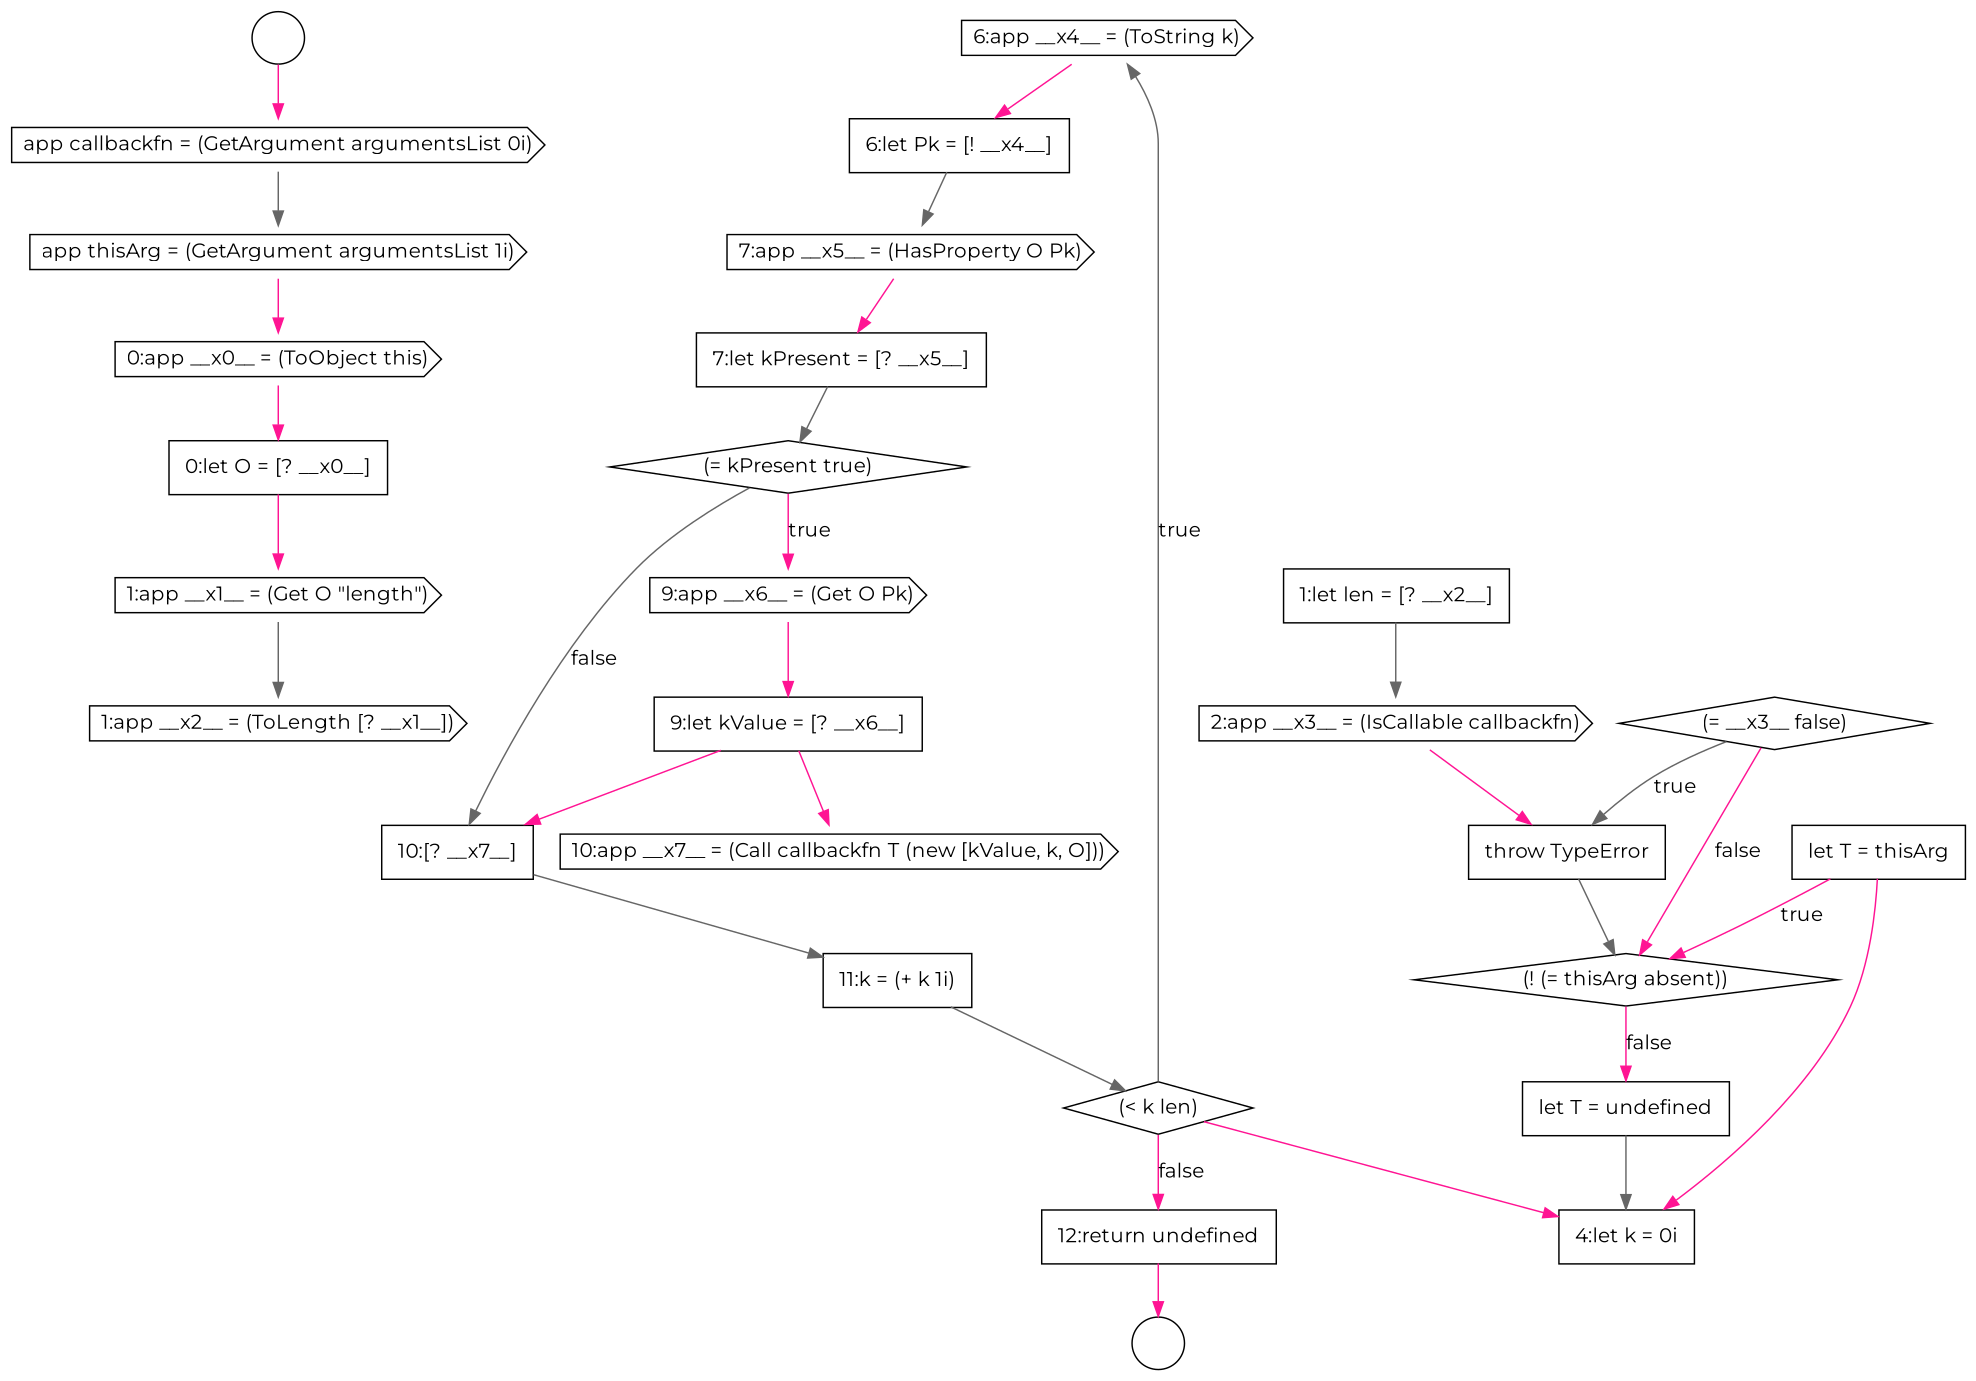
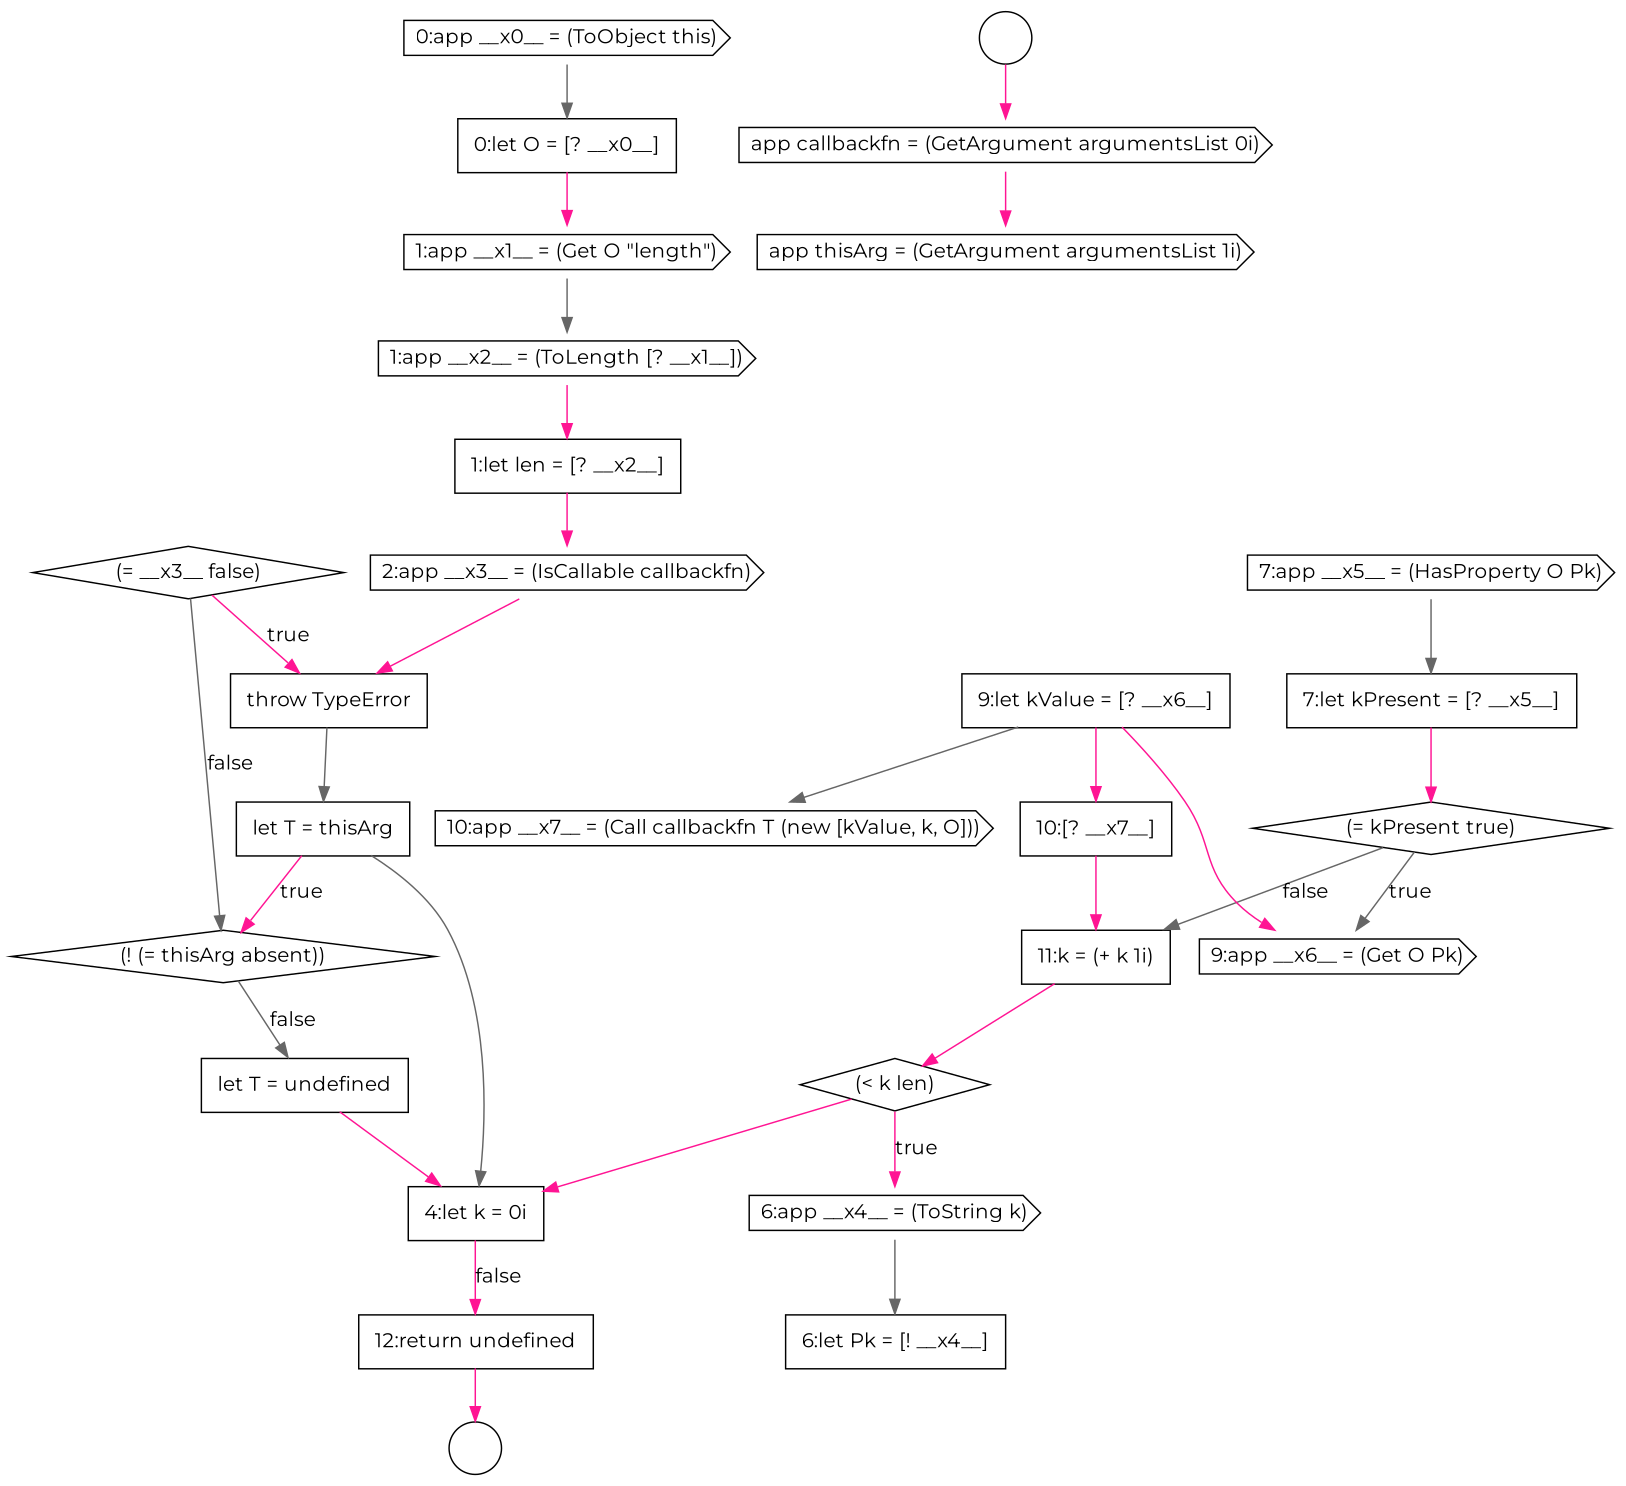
(1040, 87) -> (895, 1269)
(278, 191) -> (1006, 191)
(938, 192) -> none
(278, 298) -> none
(880, 299) -> (1431, 629)
none -> (567, 404)
(278, 405) -> (567, 84)
(817, 408) -> (1431, 757)
(788, 524) -> (1390, 885)
(1158, 577) -> (895, 1142)
(587, 627) -> (1281, 886)
(788, 652) -> (1197, 823)
(1396, 652) -> (567, 512)
(1662, 772) -> (250, 629)
(811, 781) -> (911, 762)
(1704, 845) -> (205, 757)
(1593, 910) -> (326, 757)
(671, 914) -> (1096, 885)
(1626, 1036) -> (259, 1013)
(1032, 1046) -> (995, 1021)
(1817, 1063) -> (472, 995)
(1158, 1165) -> (475, 1270)
(1626, 1165) -> (384, 1144)
